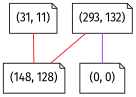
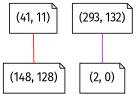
(33, 18) -> (33, 18)
(68, 48) -> none
(102, 78) -> (102, 78)
